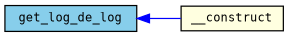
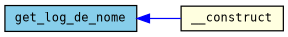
(71, 18) -> (71, 18)
